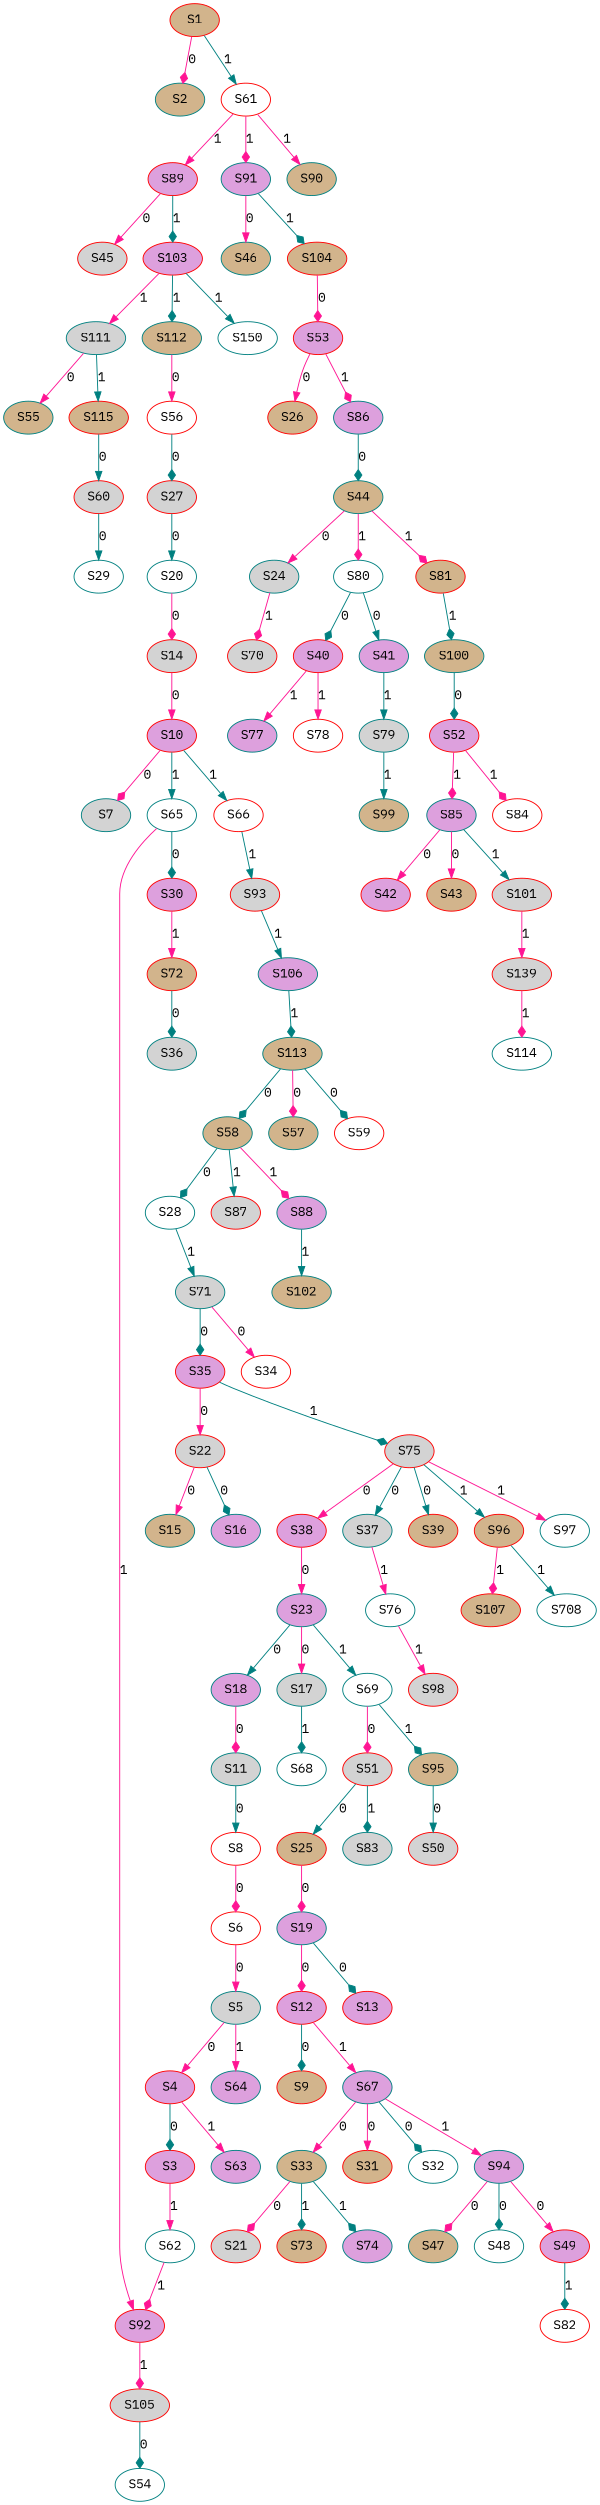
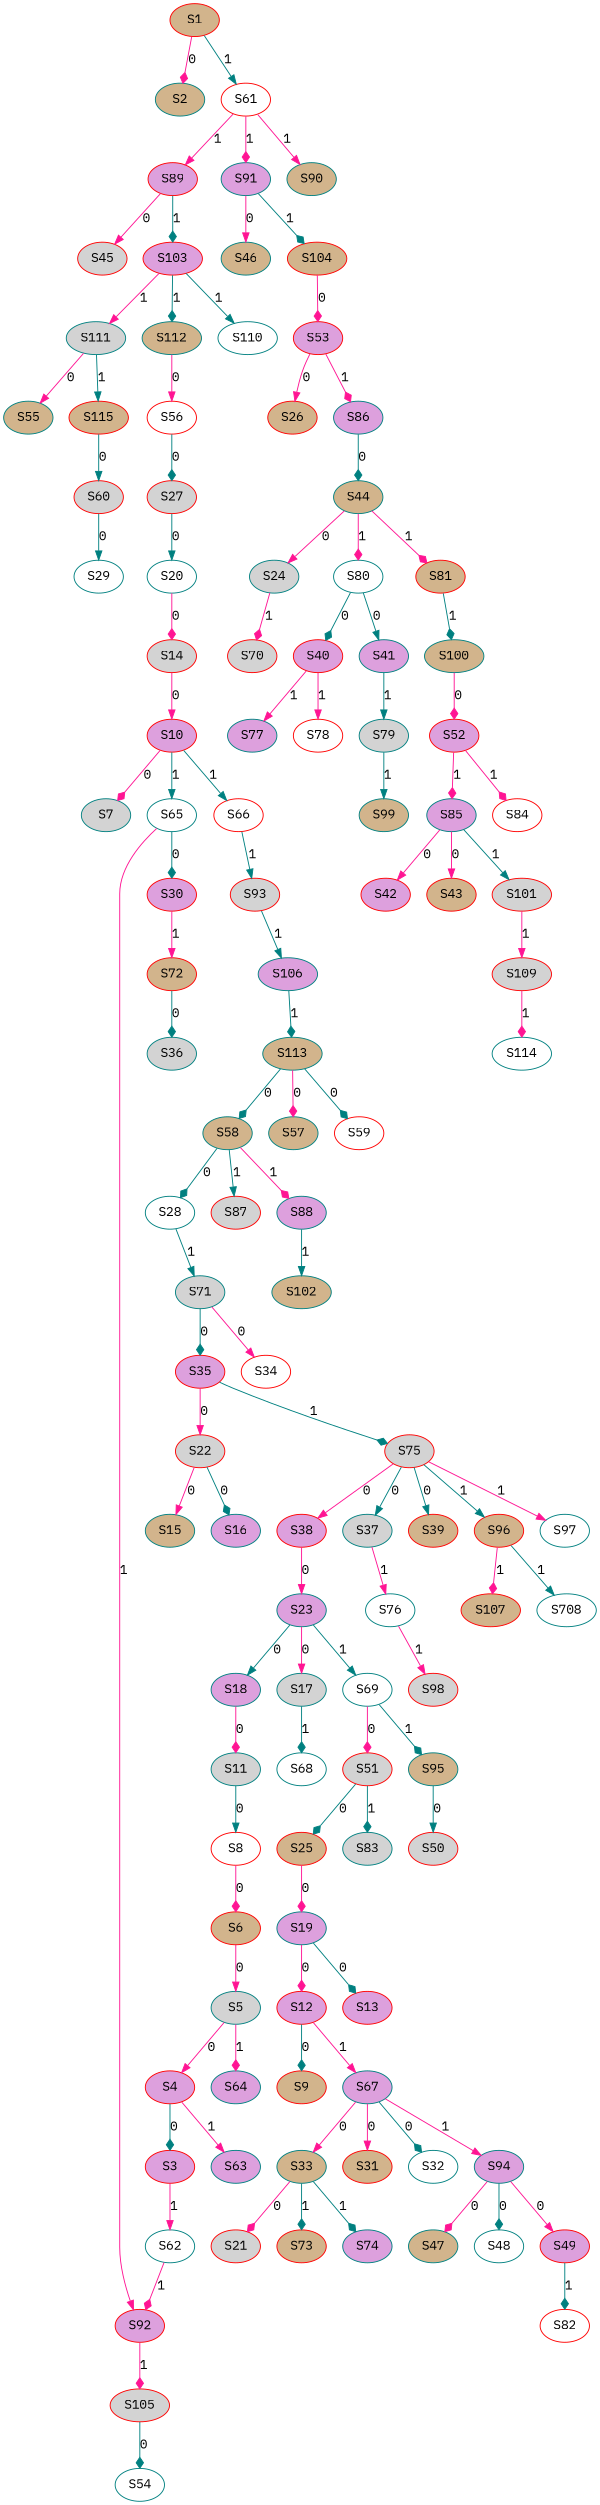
(248, 338) -> (248, 338)
(454, 690) -> (454, 690)
(522, 974) -> (522, 974)
(337, 1806) -> (338, 1805)
(236, 1928) -> (236, 1928)
(236, 2043) -> (236, 2042)
